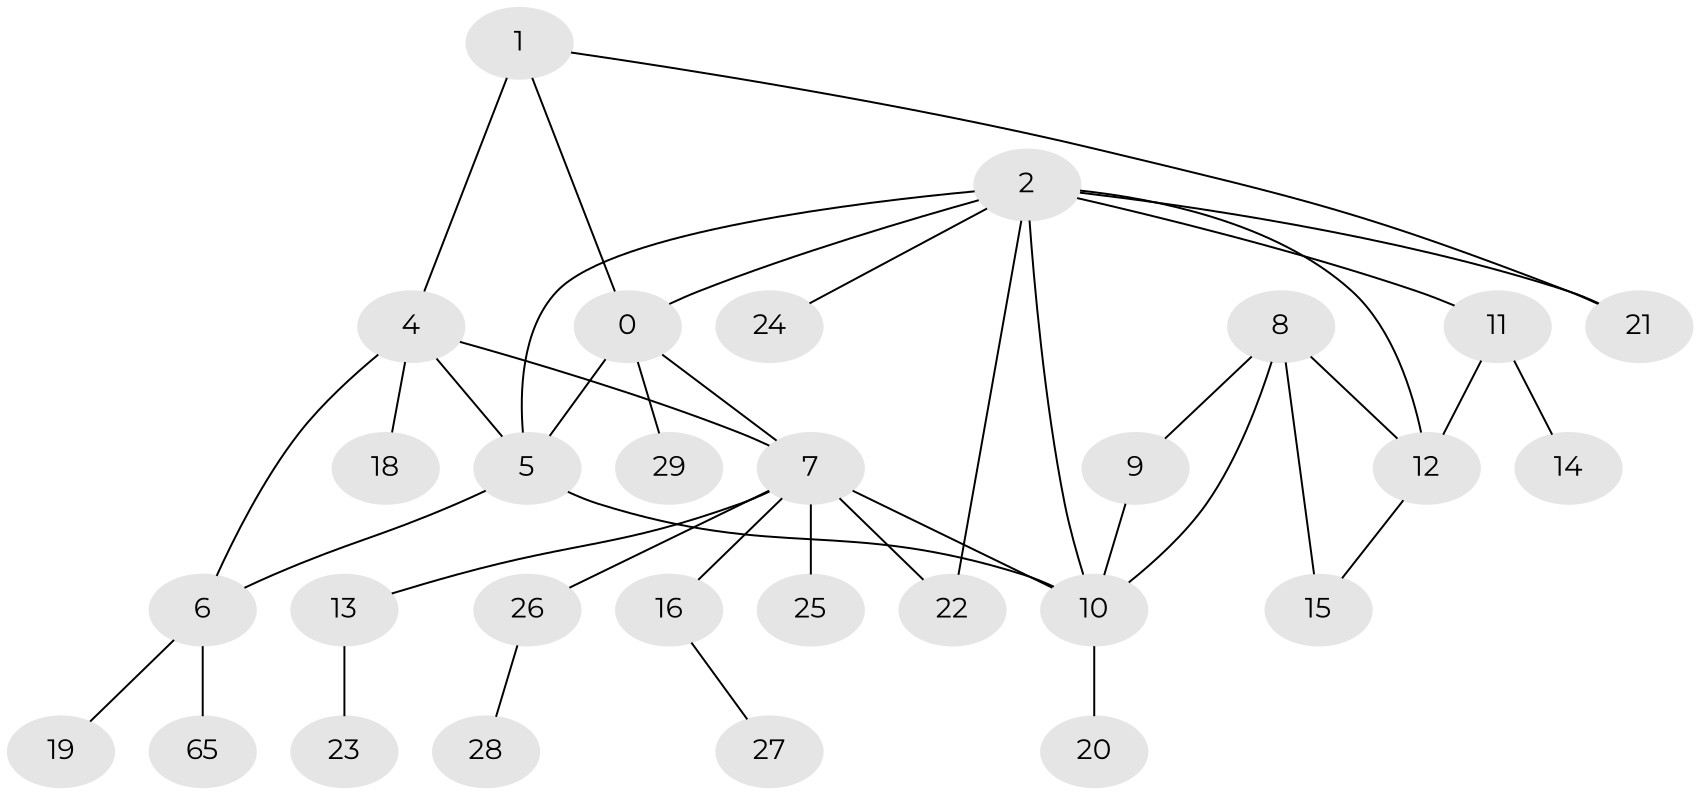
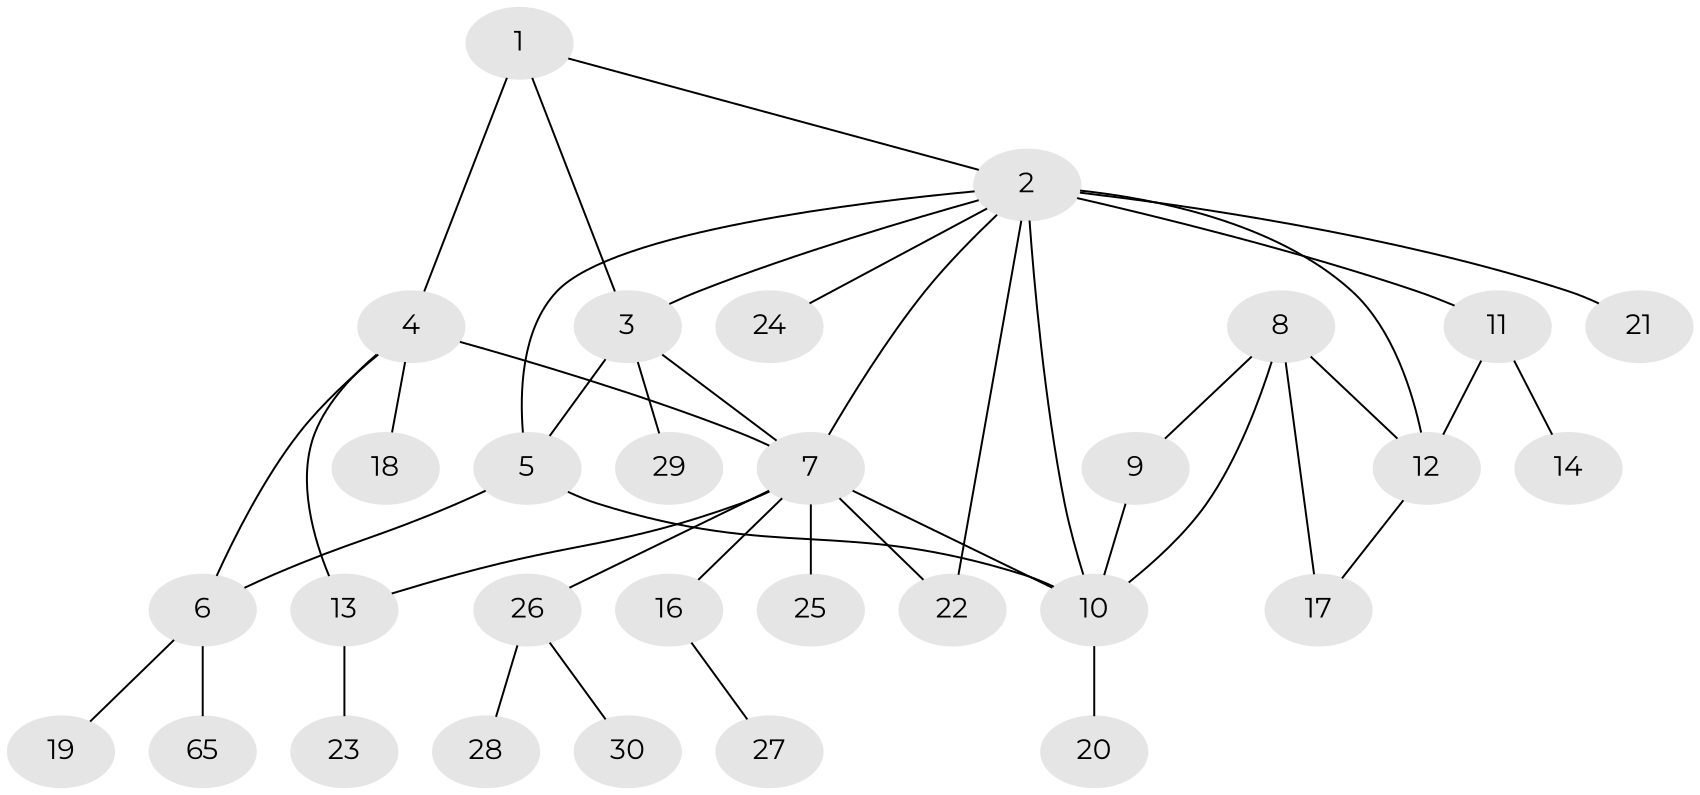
(1092, 148) -> (774, 114)
none -> (904, 318)
(628, 327) -> (628, 327)
(469, 398) -> (309, 455)
(1319, 610) -> (1319, 610)
none -> (628, 752)
